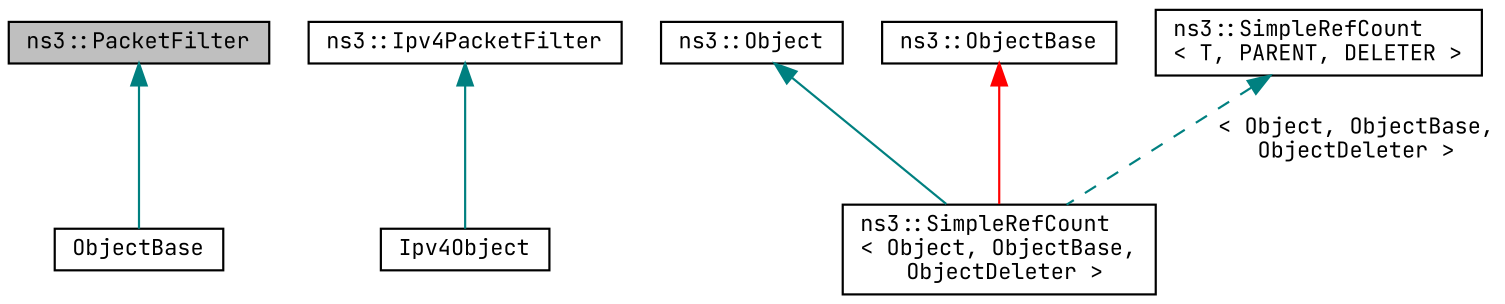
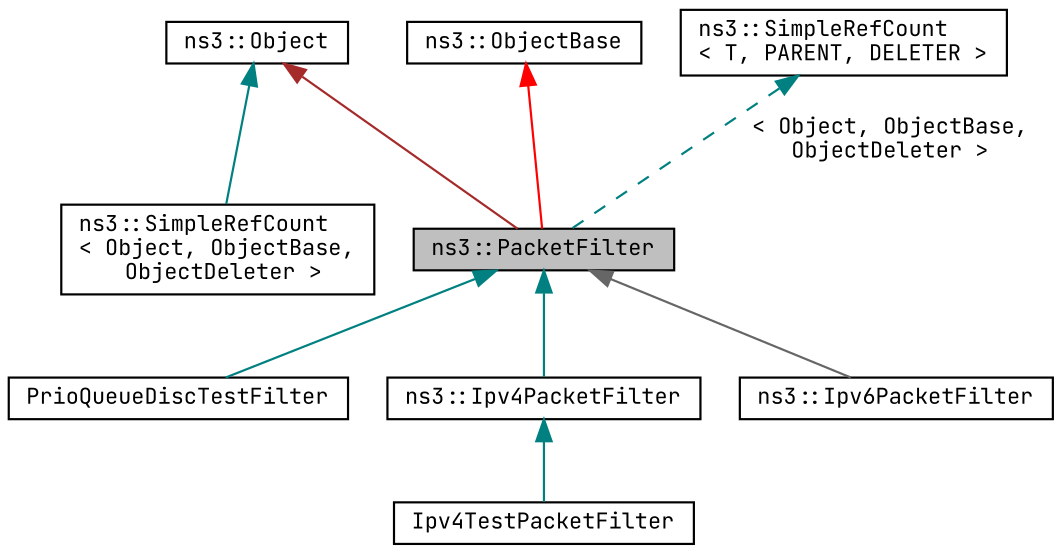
(999, 145) -> (535, 157)
(1159, 146) -> (676, 158)
none -> (410, 153)
(139, 250) -> (178, 398)
(465, 250) -> (544, 523)
none -> (544, 335)
none -> (896, 398)
